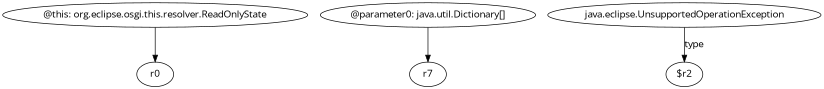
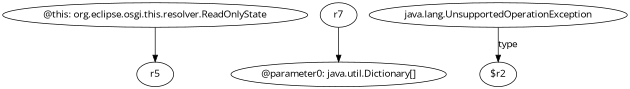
(684, 15) -> (498, 15)
(428, 41) -> (339, 41)
(155, 74) -> (155, 74)
